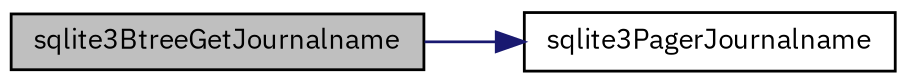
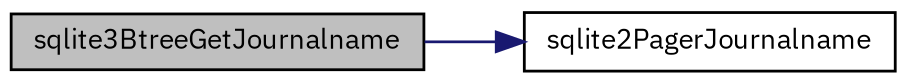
(710, 42) -> (710, 42)
